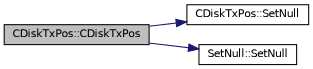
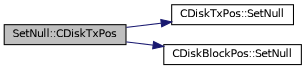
(77, 35) -> (65, 35)
(248, 55) -> (233, 55)
